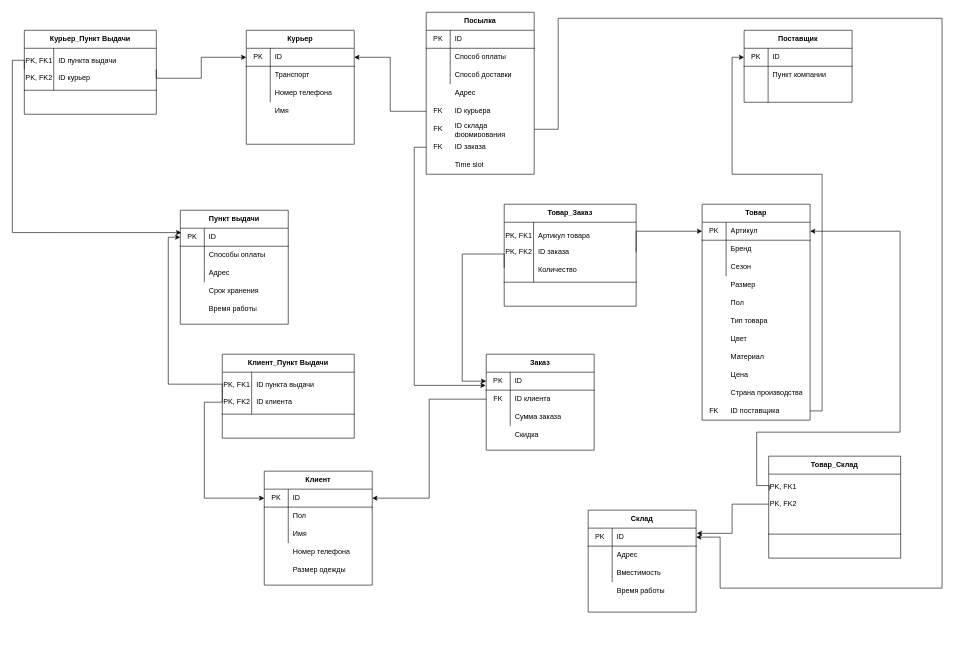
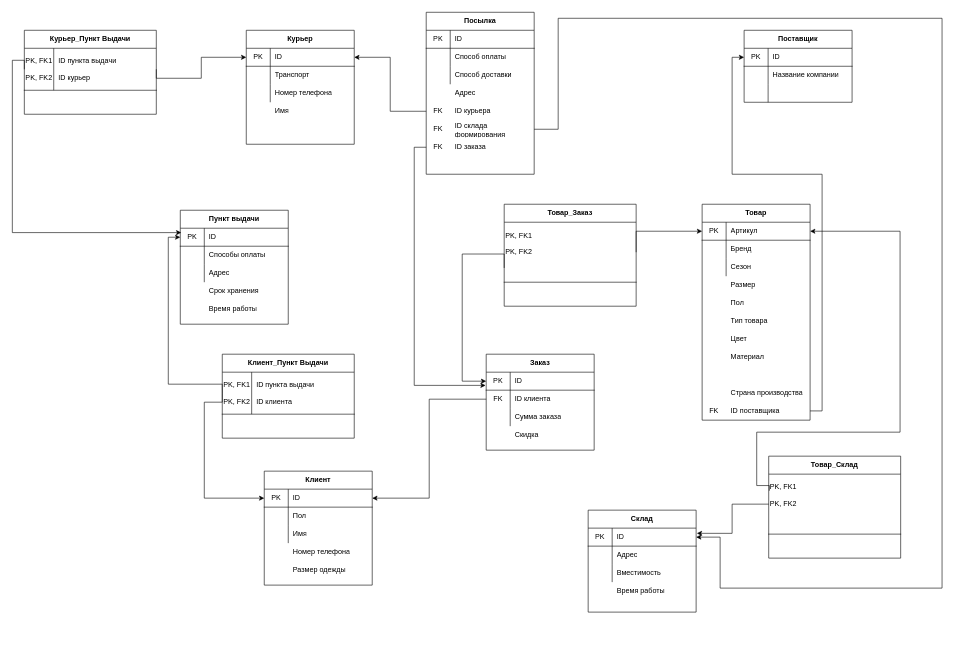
(800, 75) -> (806, 75)
(492, 165) -> none
(585, 252) -> none
(768, 375) -> none
